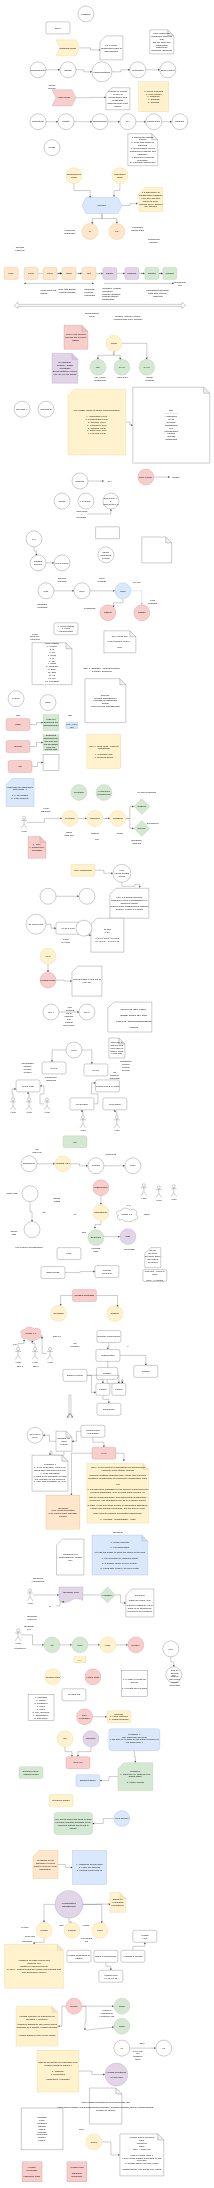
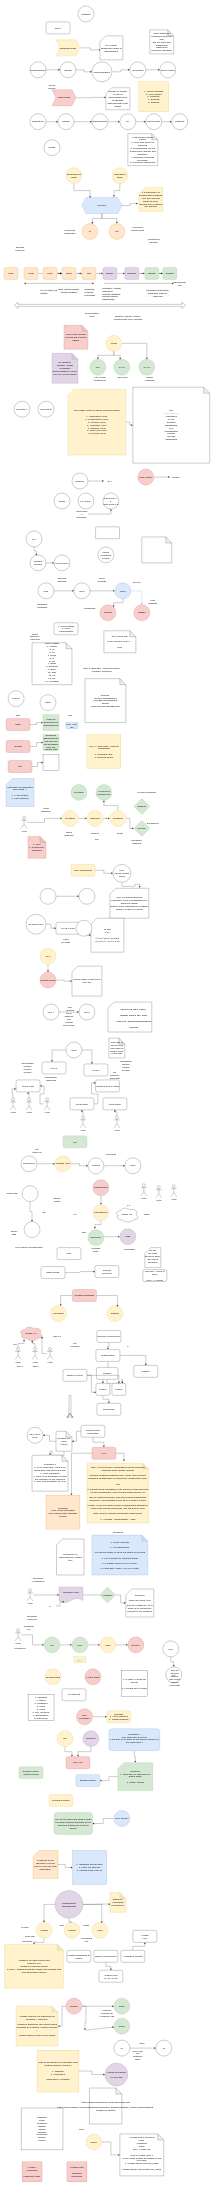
(68, 289) -> (69, 289)
(50, 290) -> (50, 290)
(130, 806) -> (104, 803)
